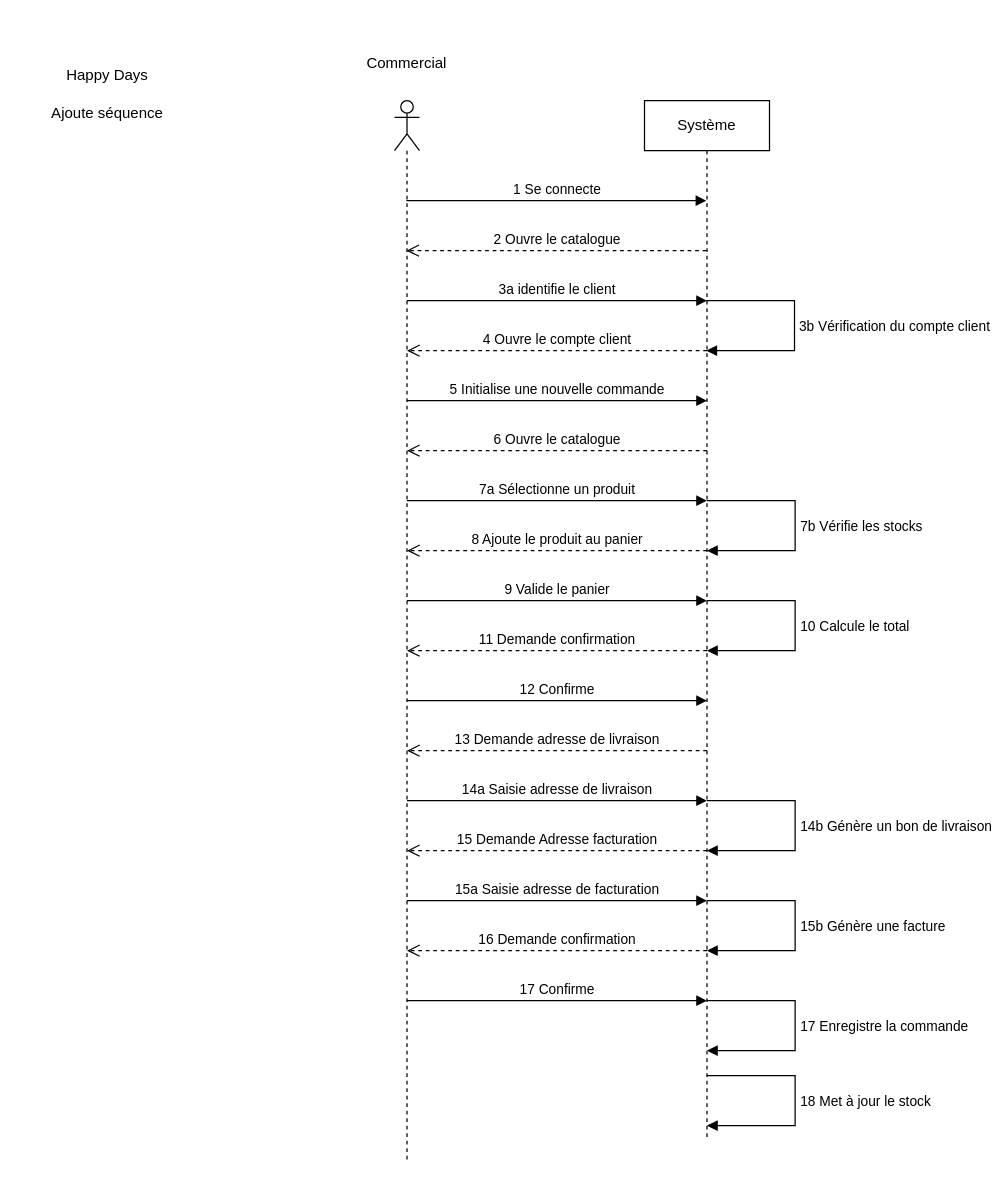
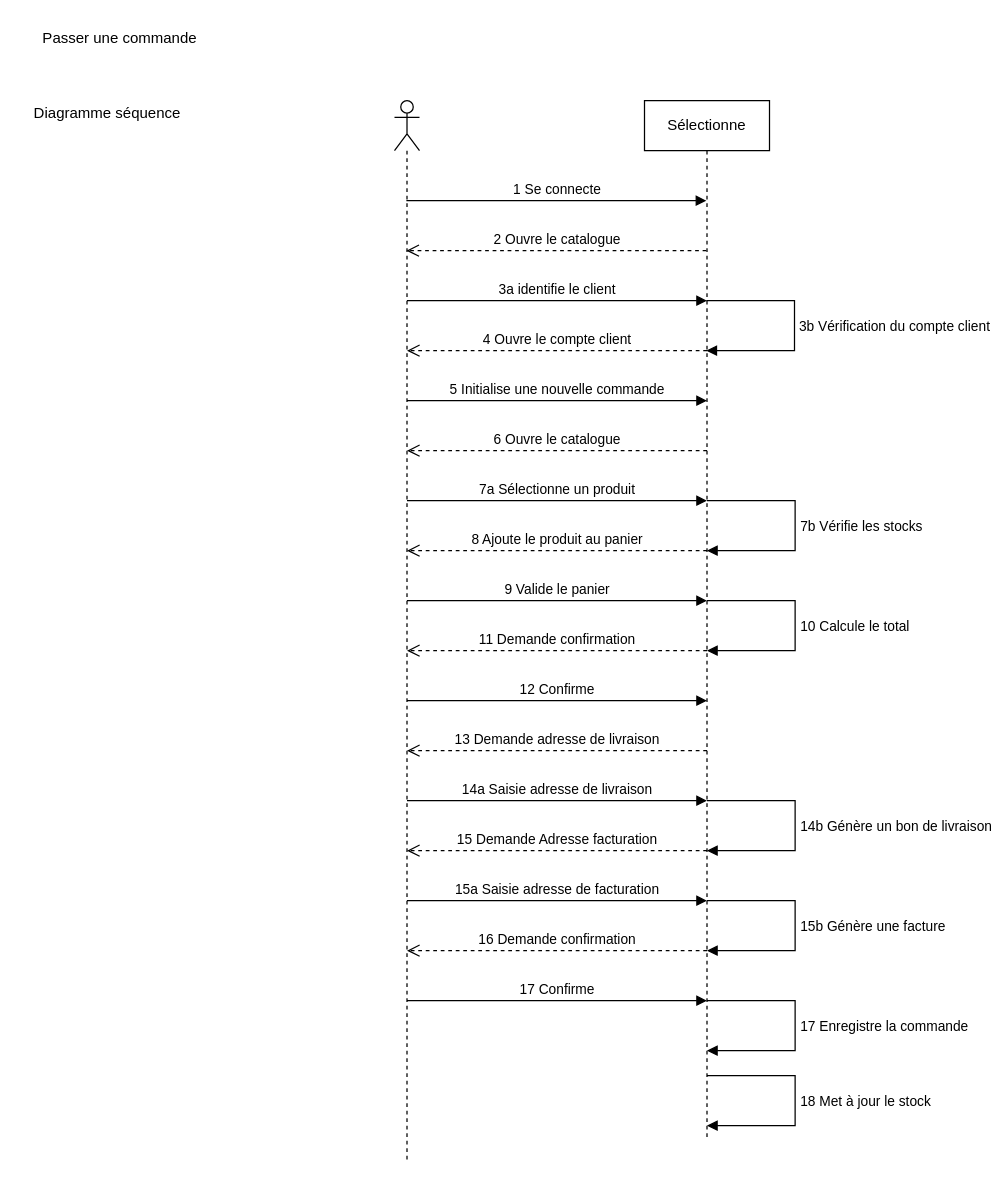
none -> (119, 38)
(407, 63) -> none
(107, 76) -> none
(108, 113) -> (108, 113)
(707, 126) -> (707, 126)
